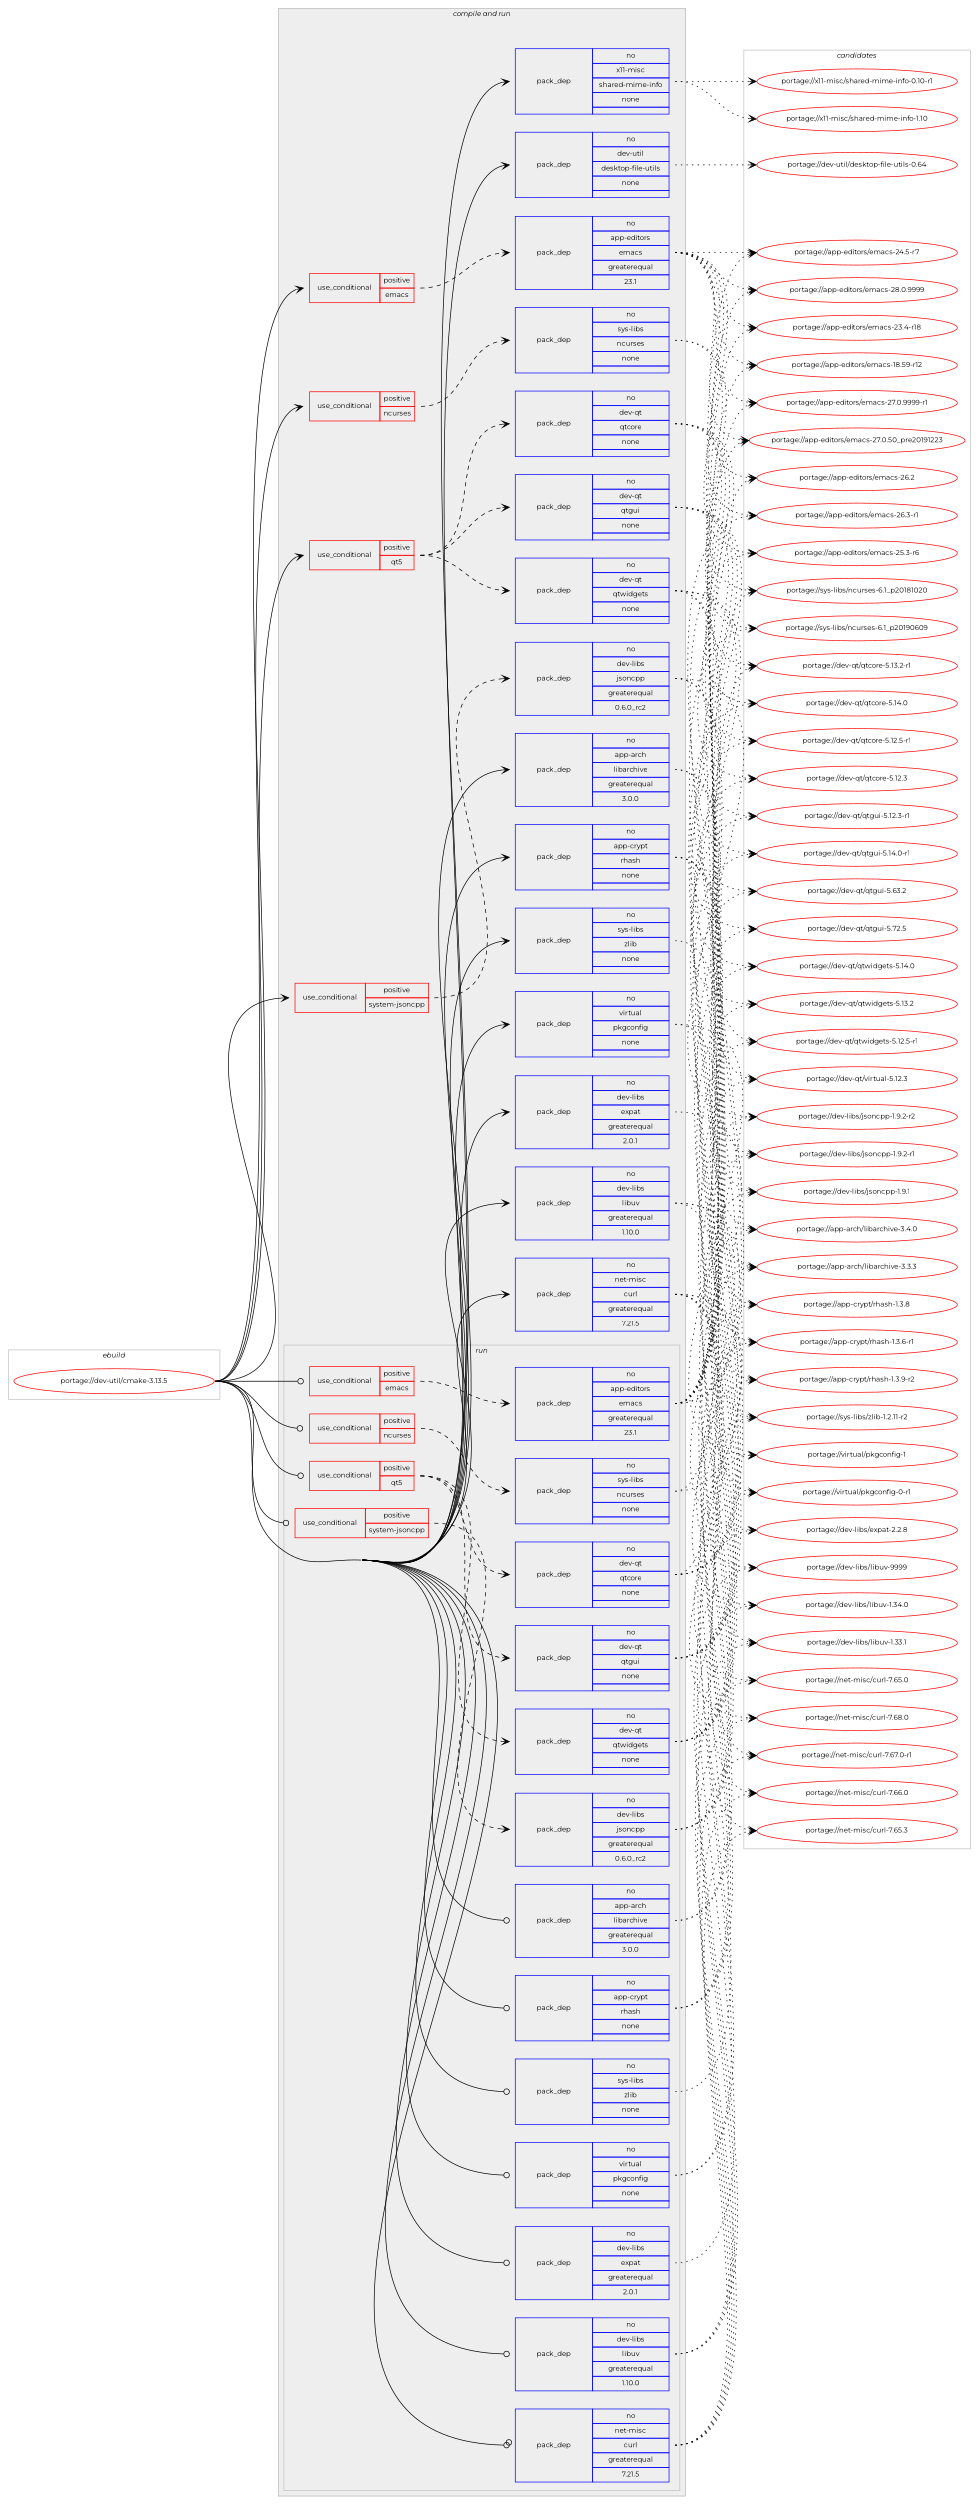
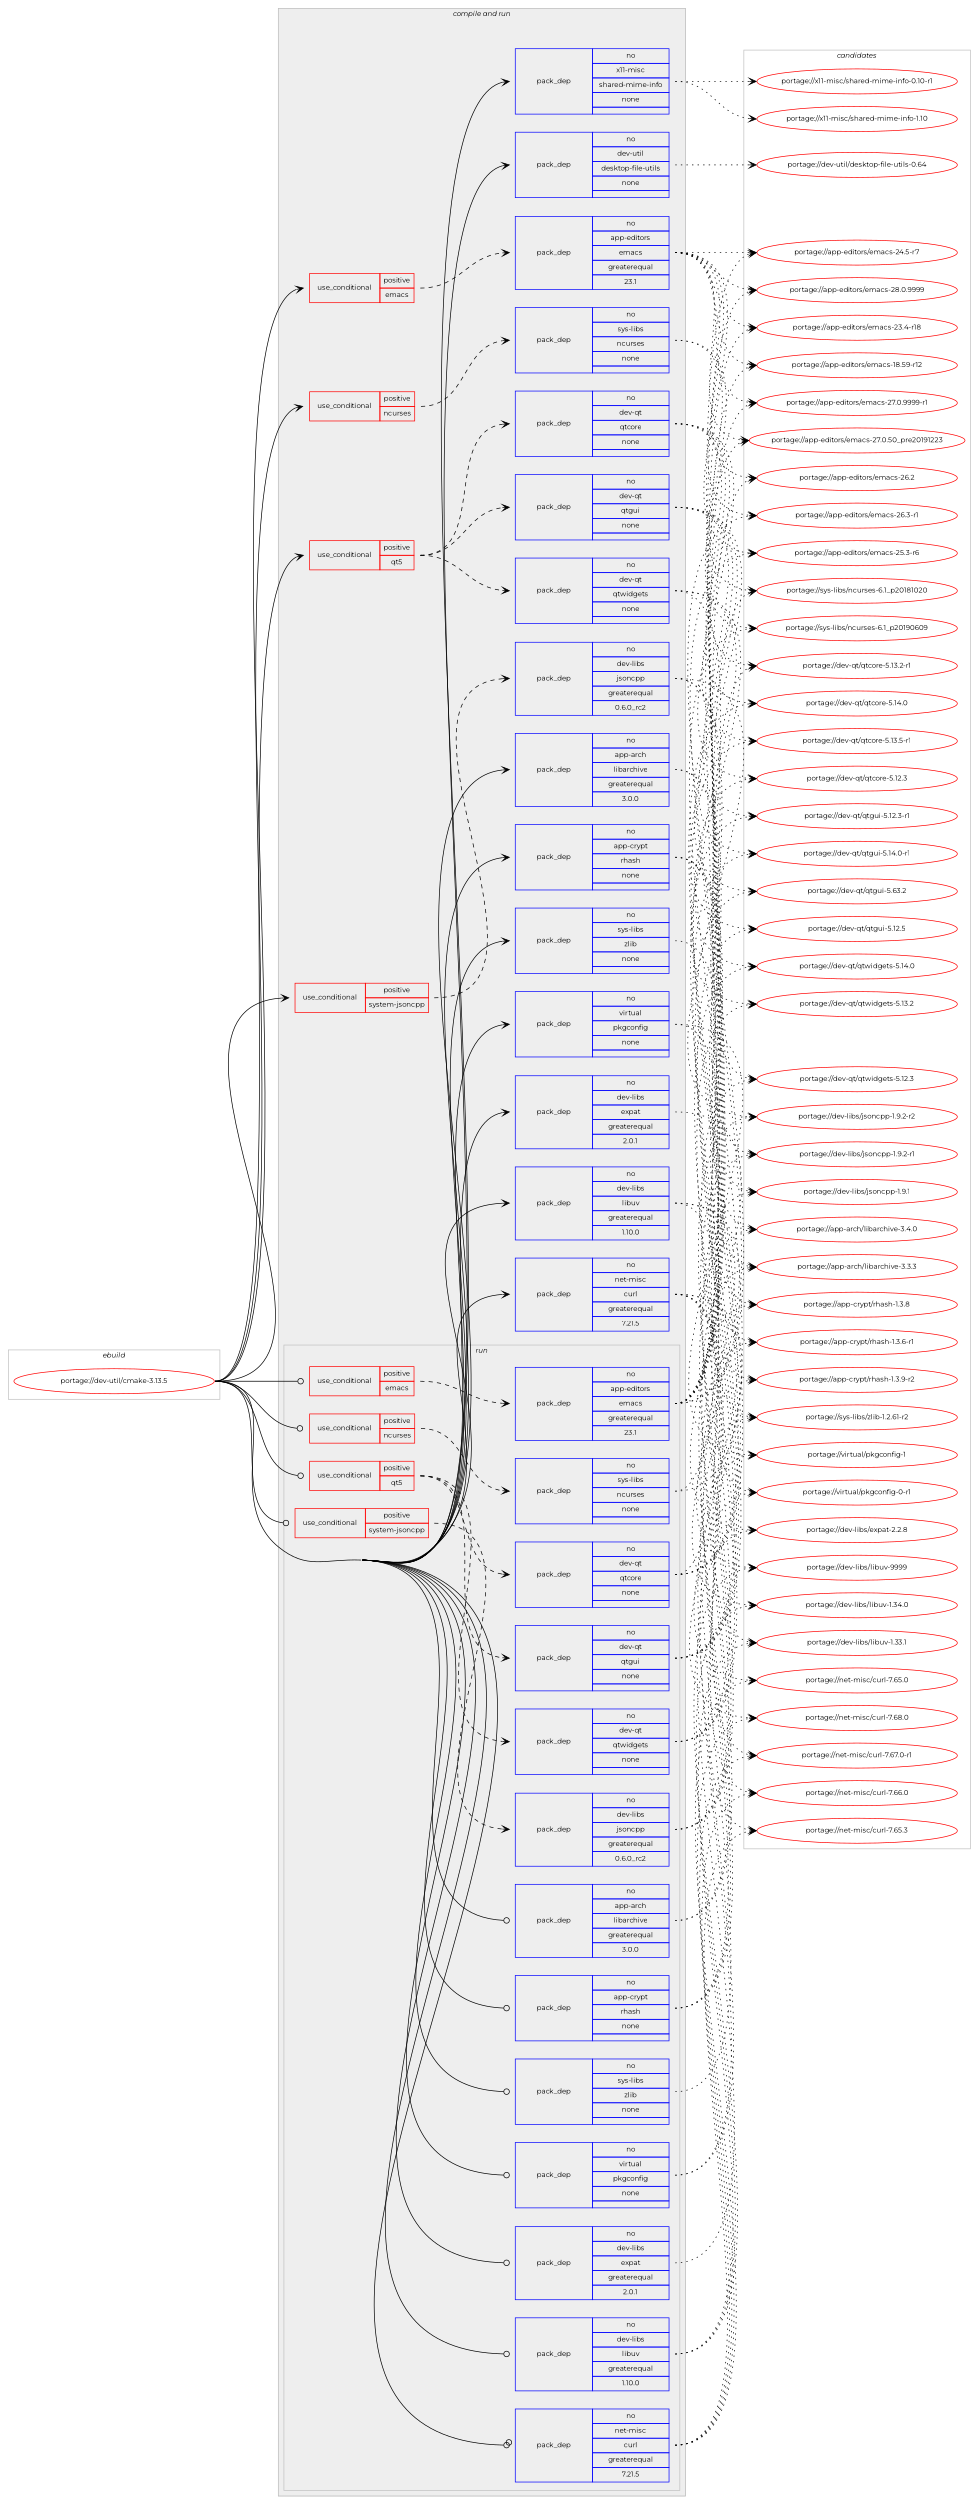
(857, 741) -> (857, 741)
(857, 929) -> (857, 929)
(857, 1042) -> none
(857, 1079) -> (857, 1079)
(857, 1417) -> (857, 1417)
